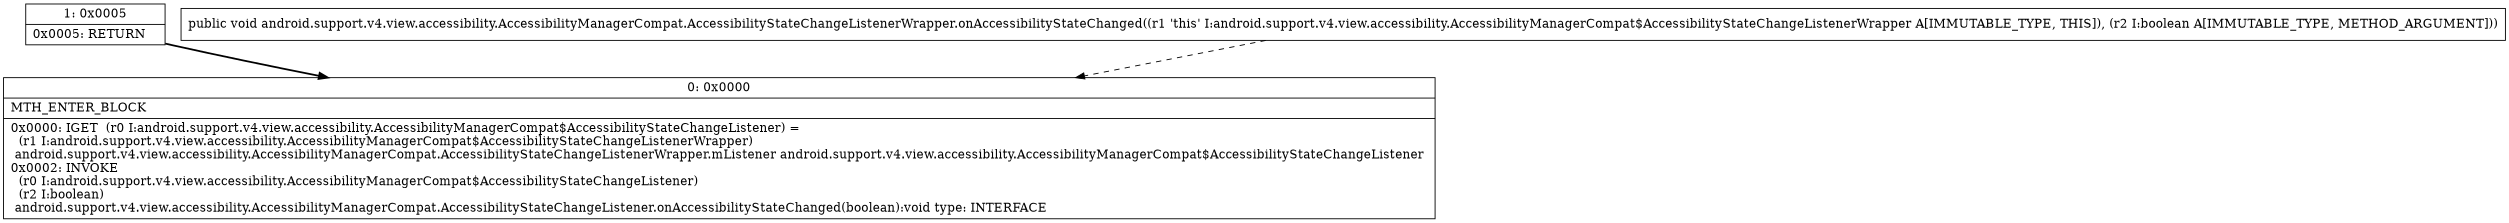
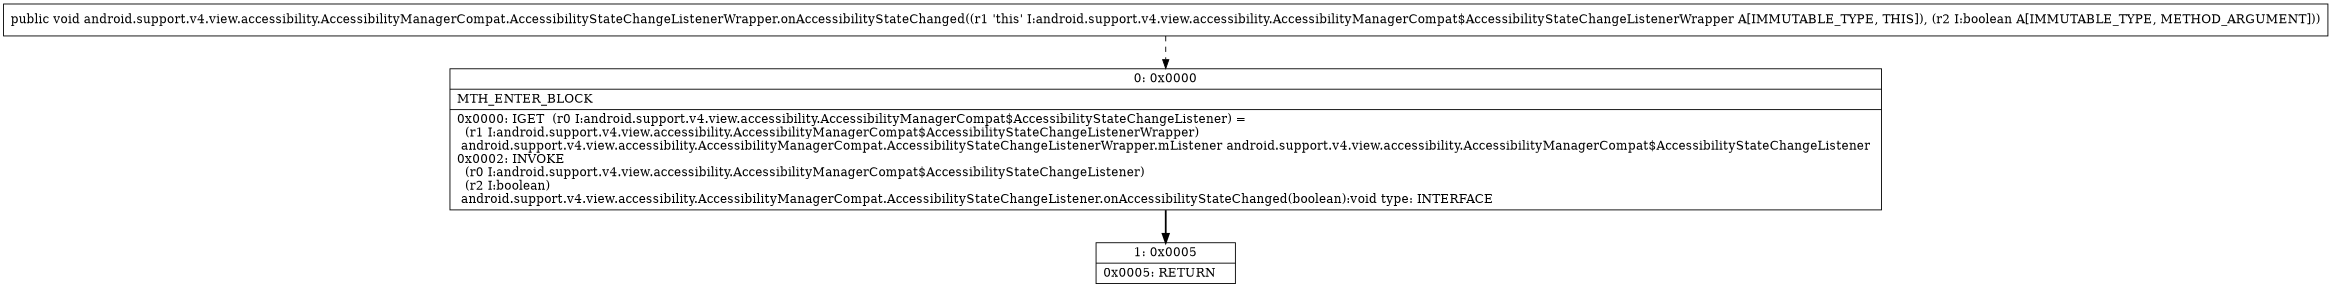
(242, 60) -> (1166, 222)
